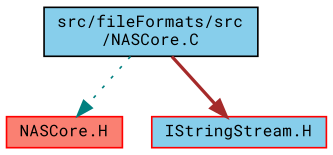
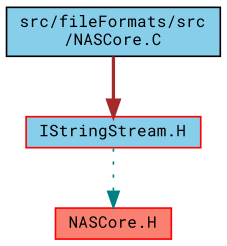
(109, 80) -> (113, 170)
